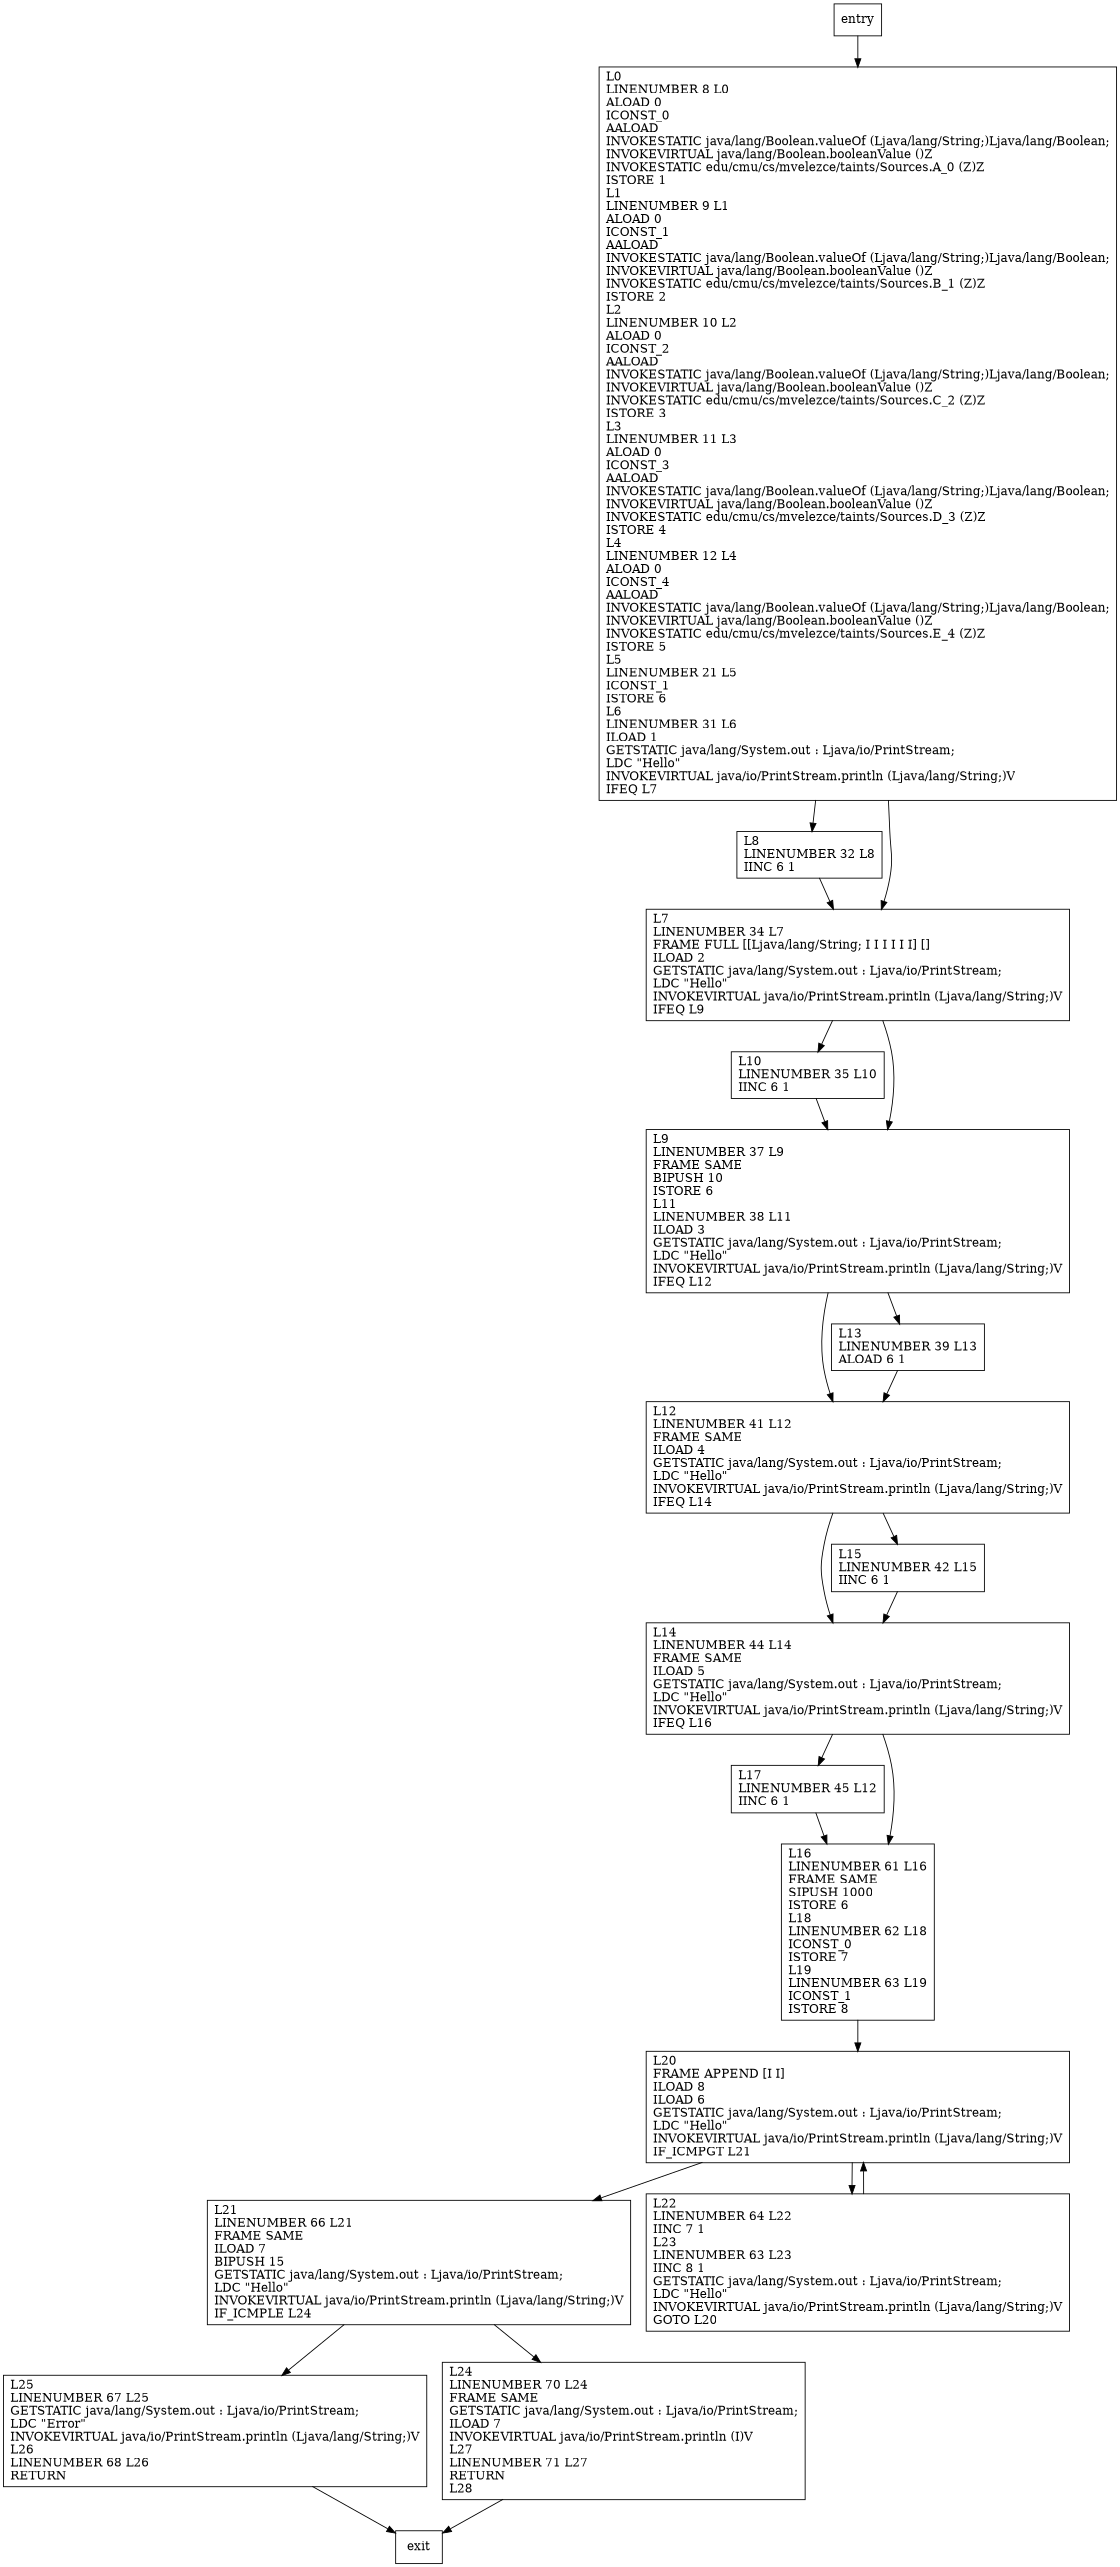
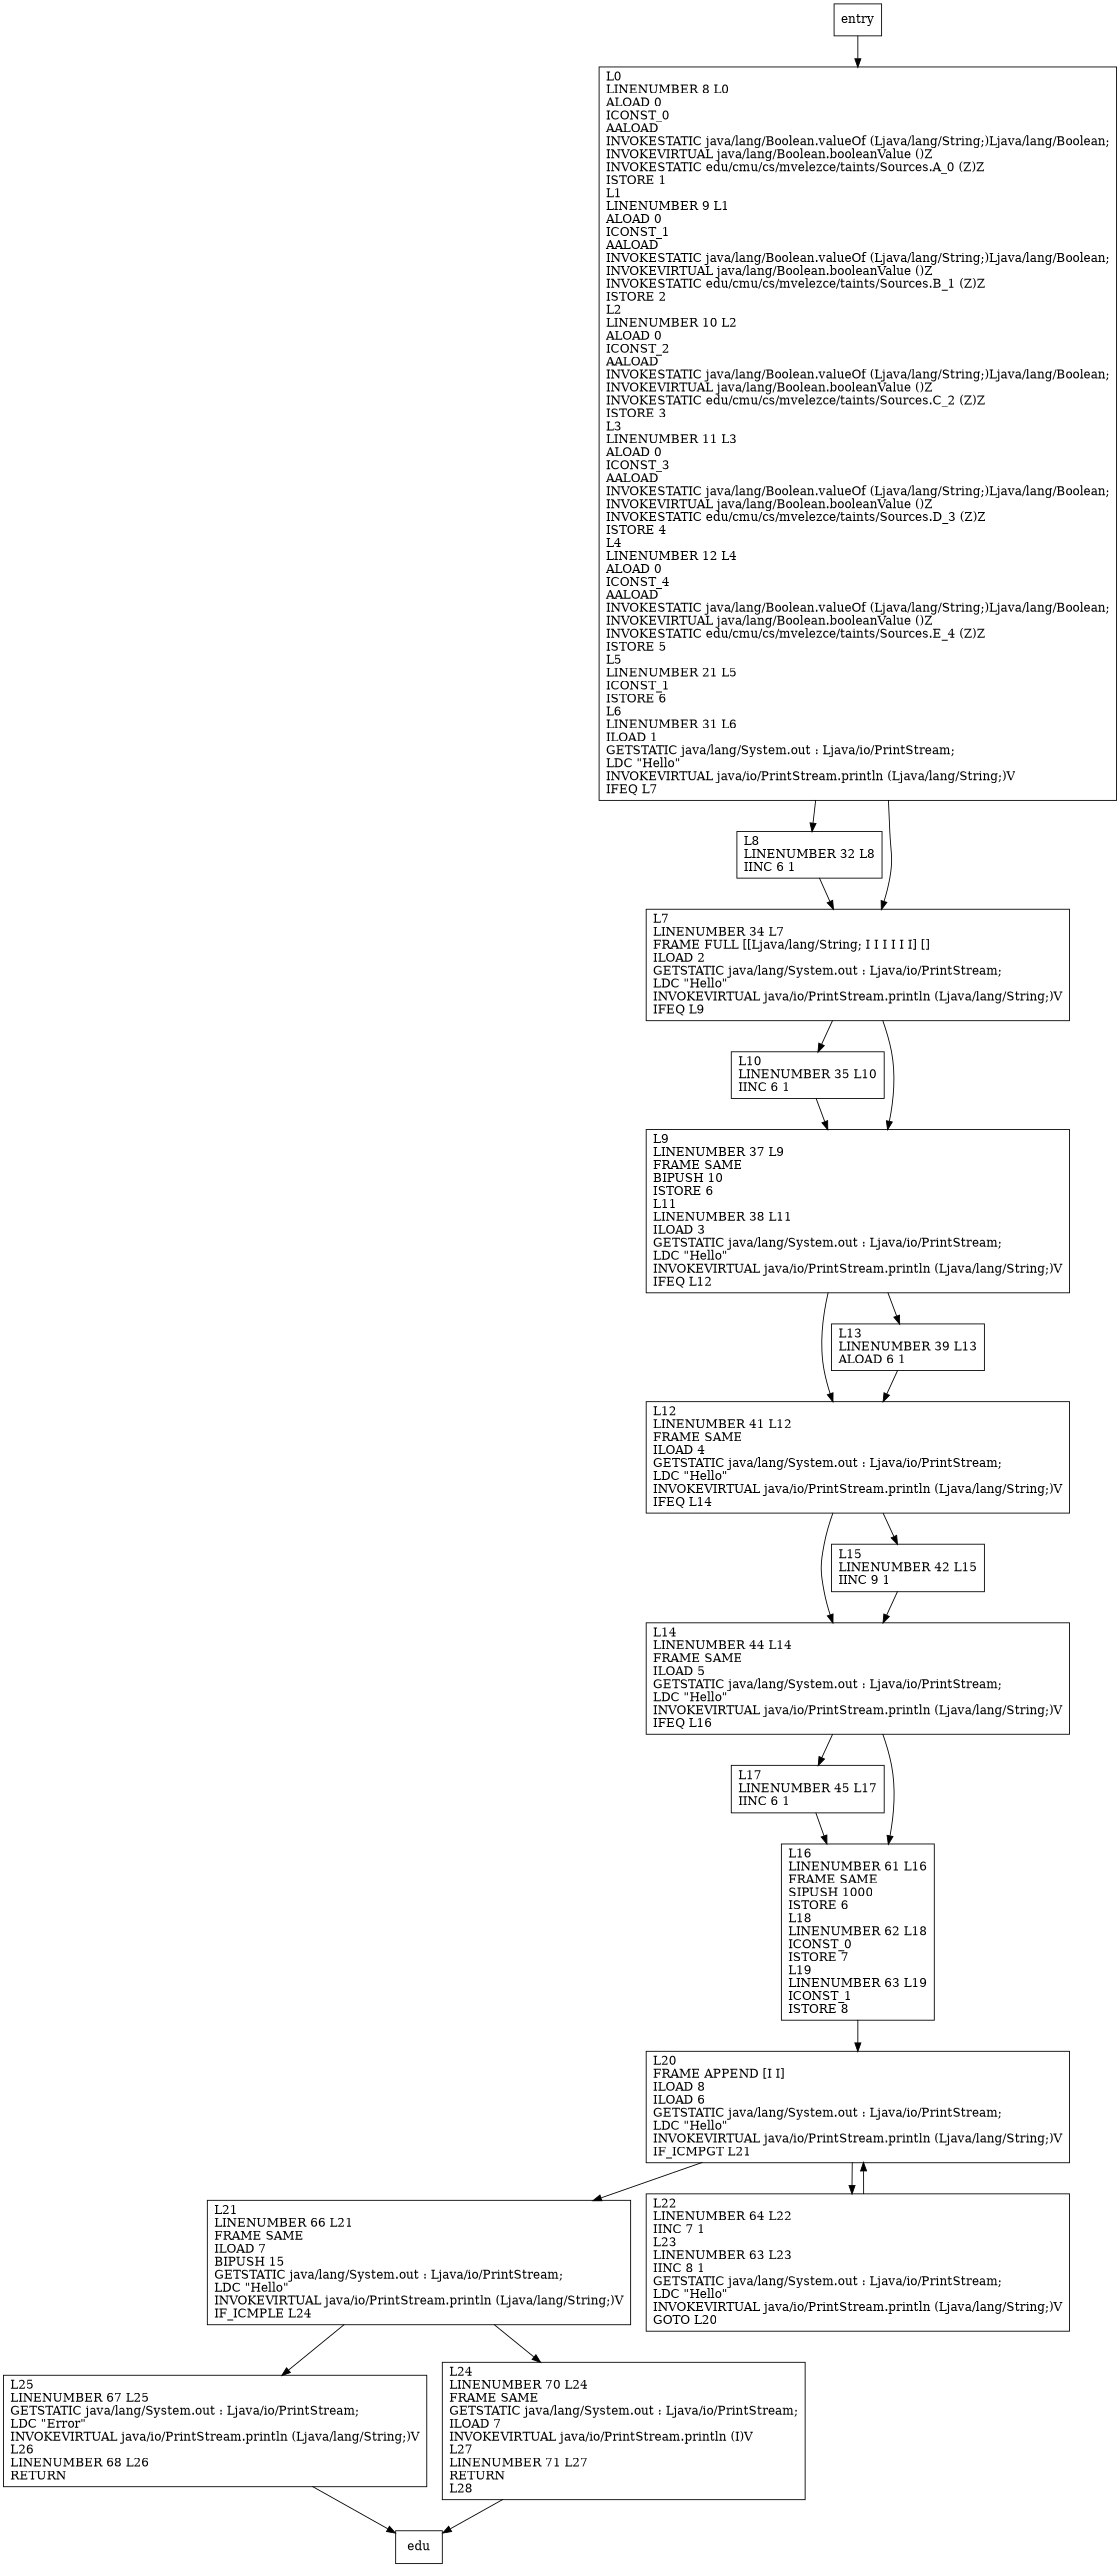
(908, 1568) -> (908, 1568)
(808, 1789) -> (808, 1789)
(419, 2547) -> (419, 2547)
